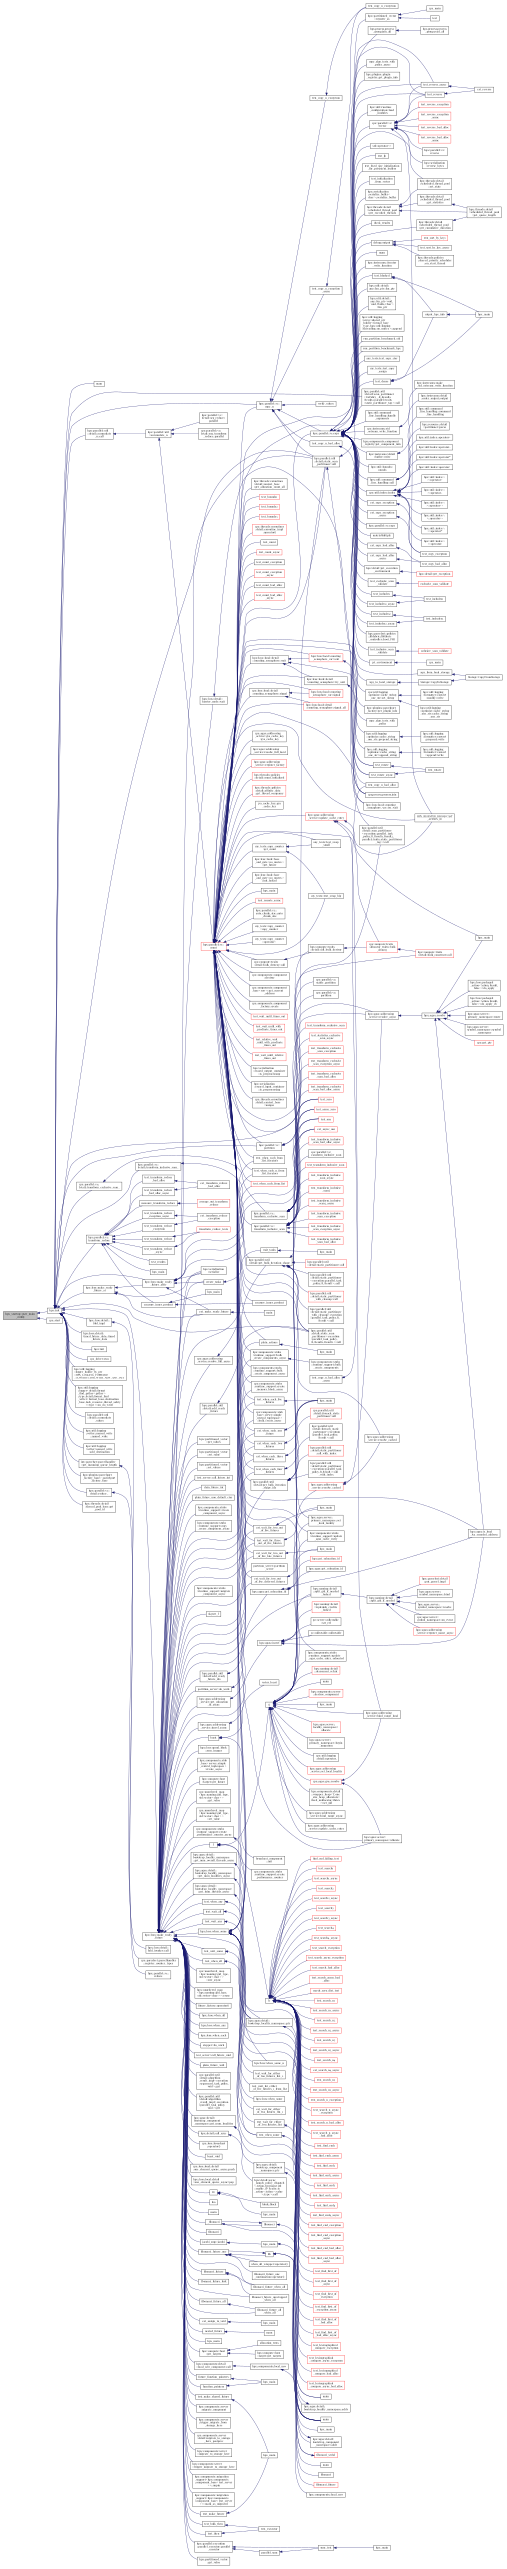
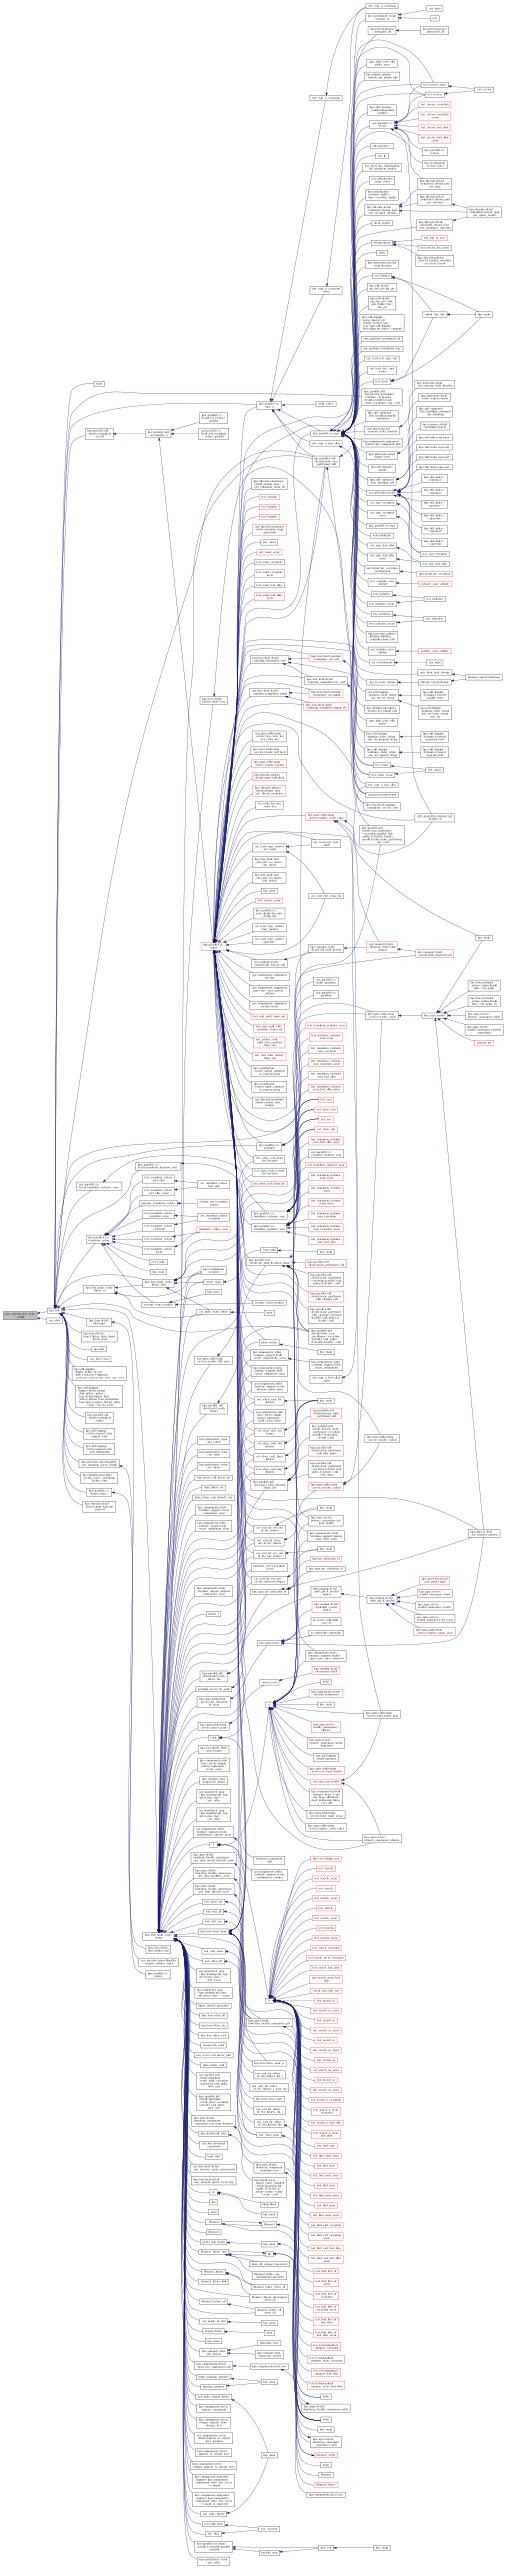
(99, 1464) -> (99, 1464)
(298, 1680) -> (298, 1676)
